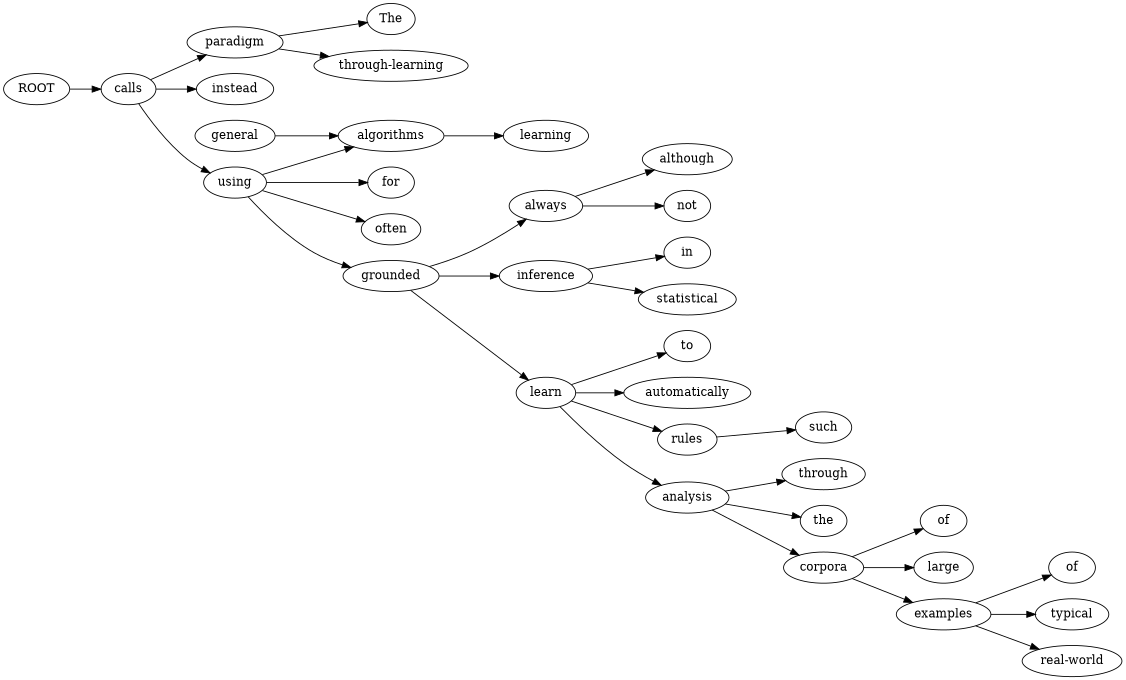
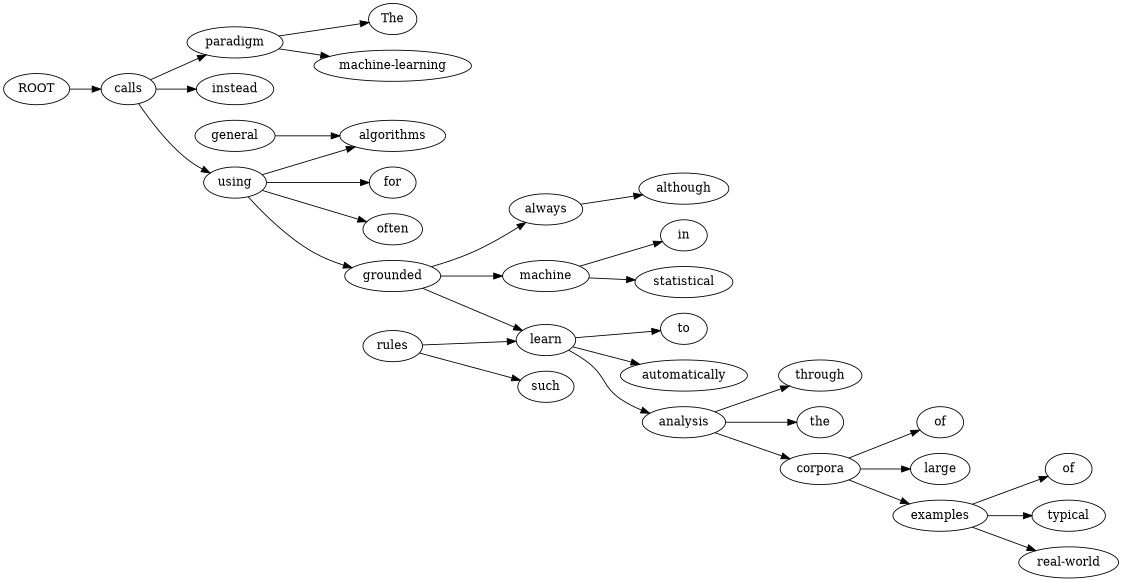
(391, 66) -> (393, 66)
(546, 136) -> none
(687, 206) -> none
(546, 276) -> (546, 276)
(612, 415) -> (465, 343)
